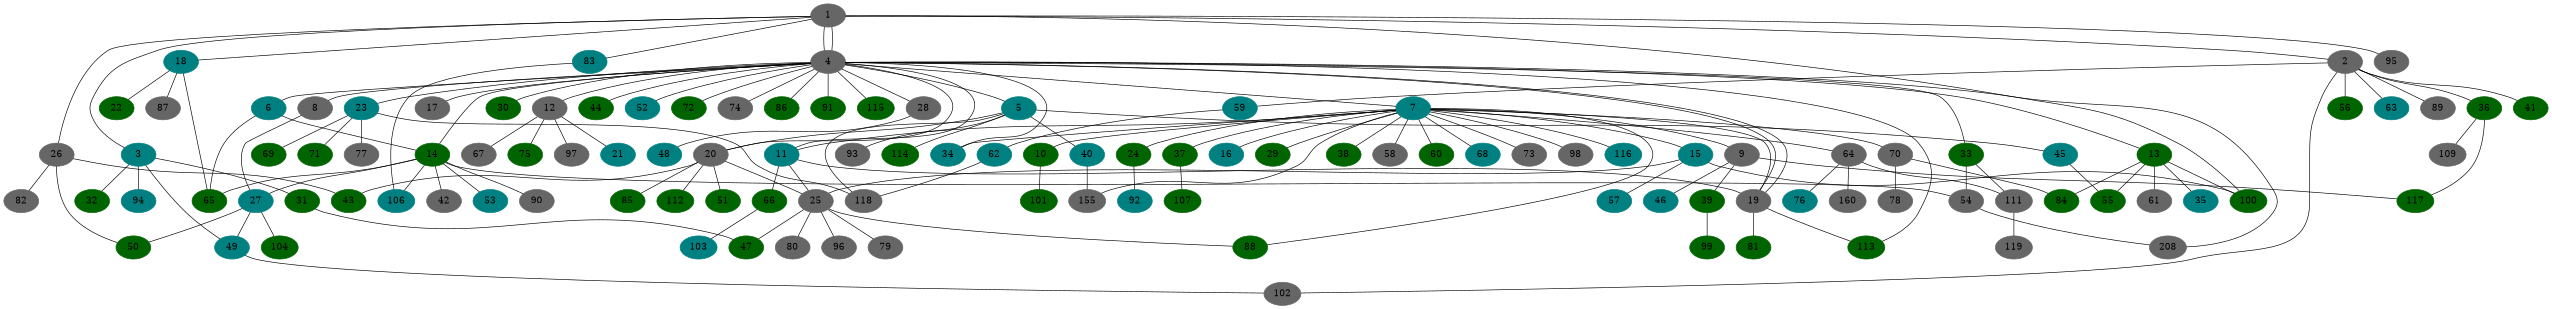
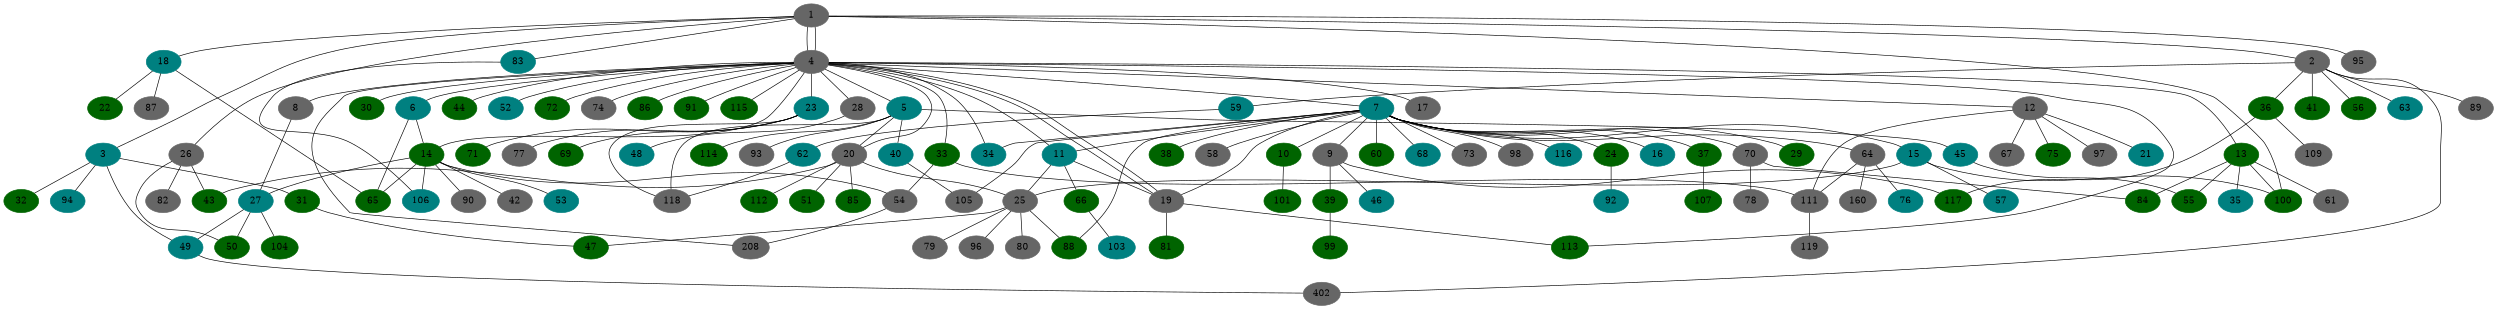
none -> (1899, 125)
(1087, 201) -> (964, 201)
(1282, 294) -> (1322, 294)
